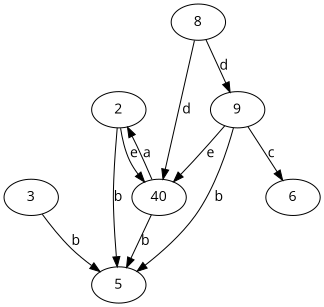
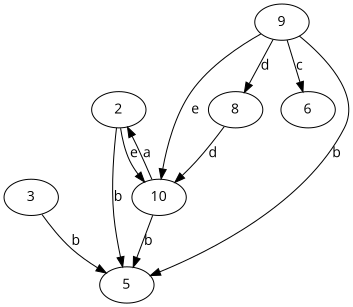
(216, 61) -> (261, 62)
(159, 197) -> (159, 197)
